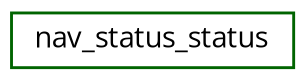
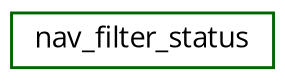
(153, 40) -> (143, 40)
